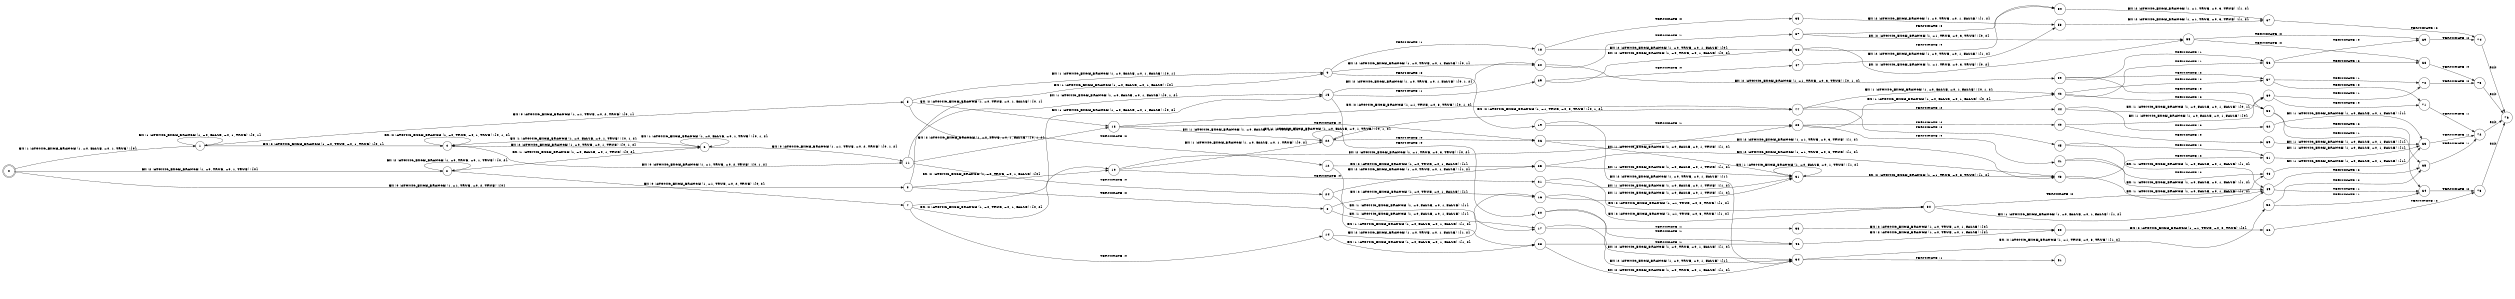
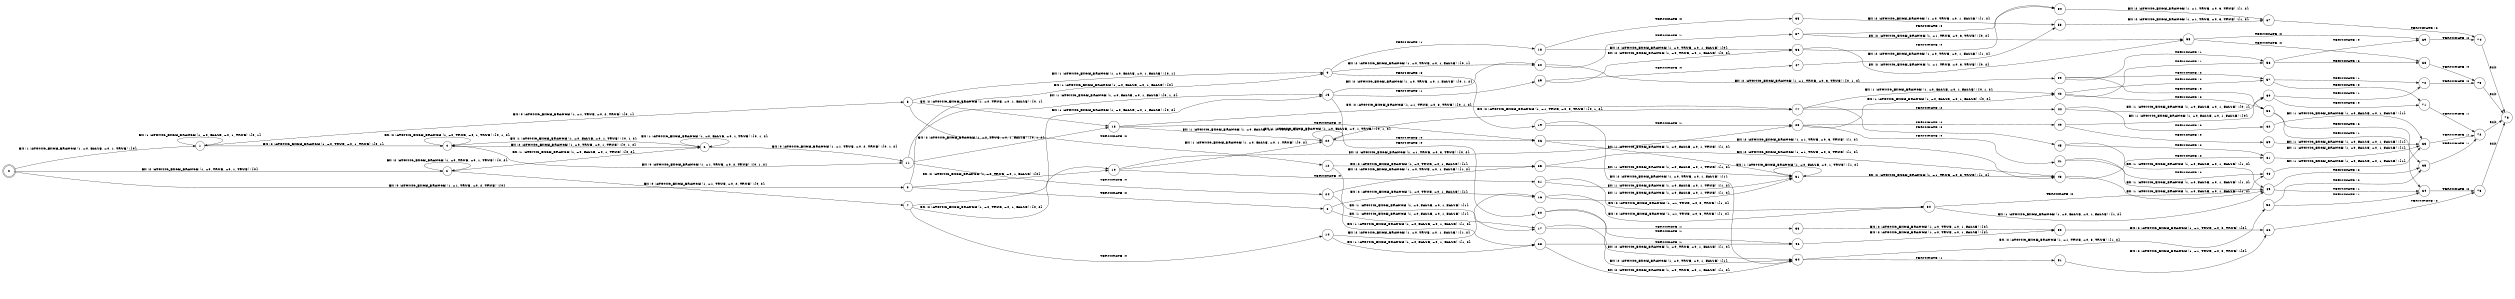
none -> (2170, 272)
